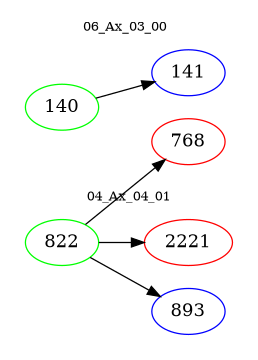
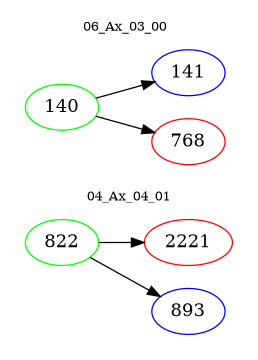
(120, 196) -> (119, 123)
